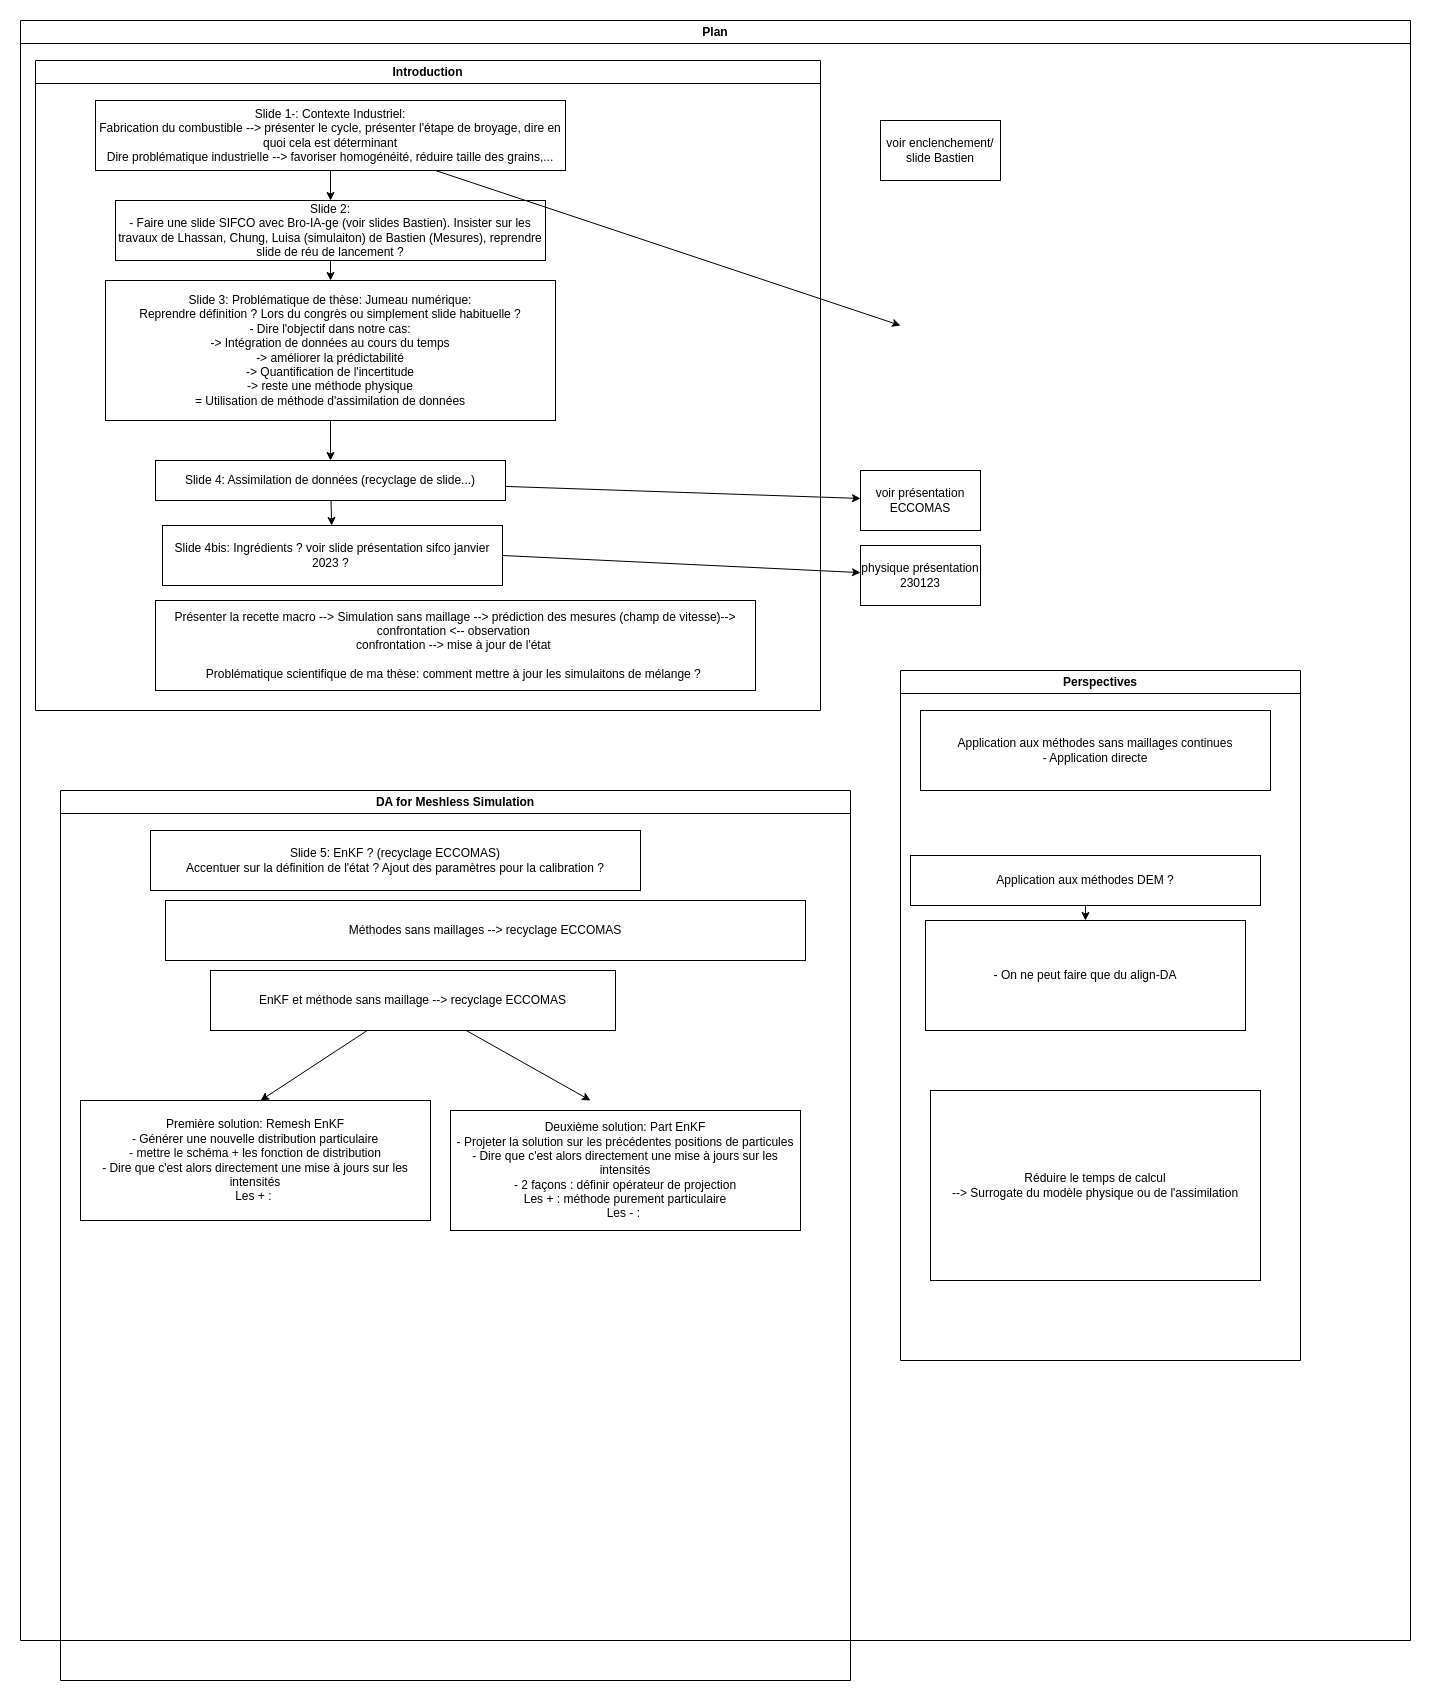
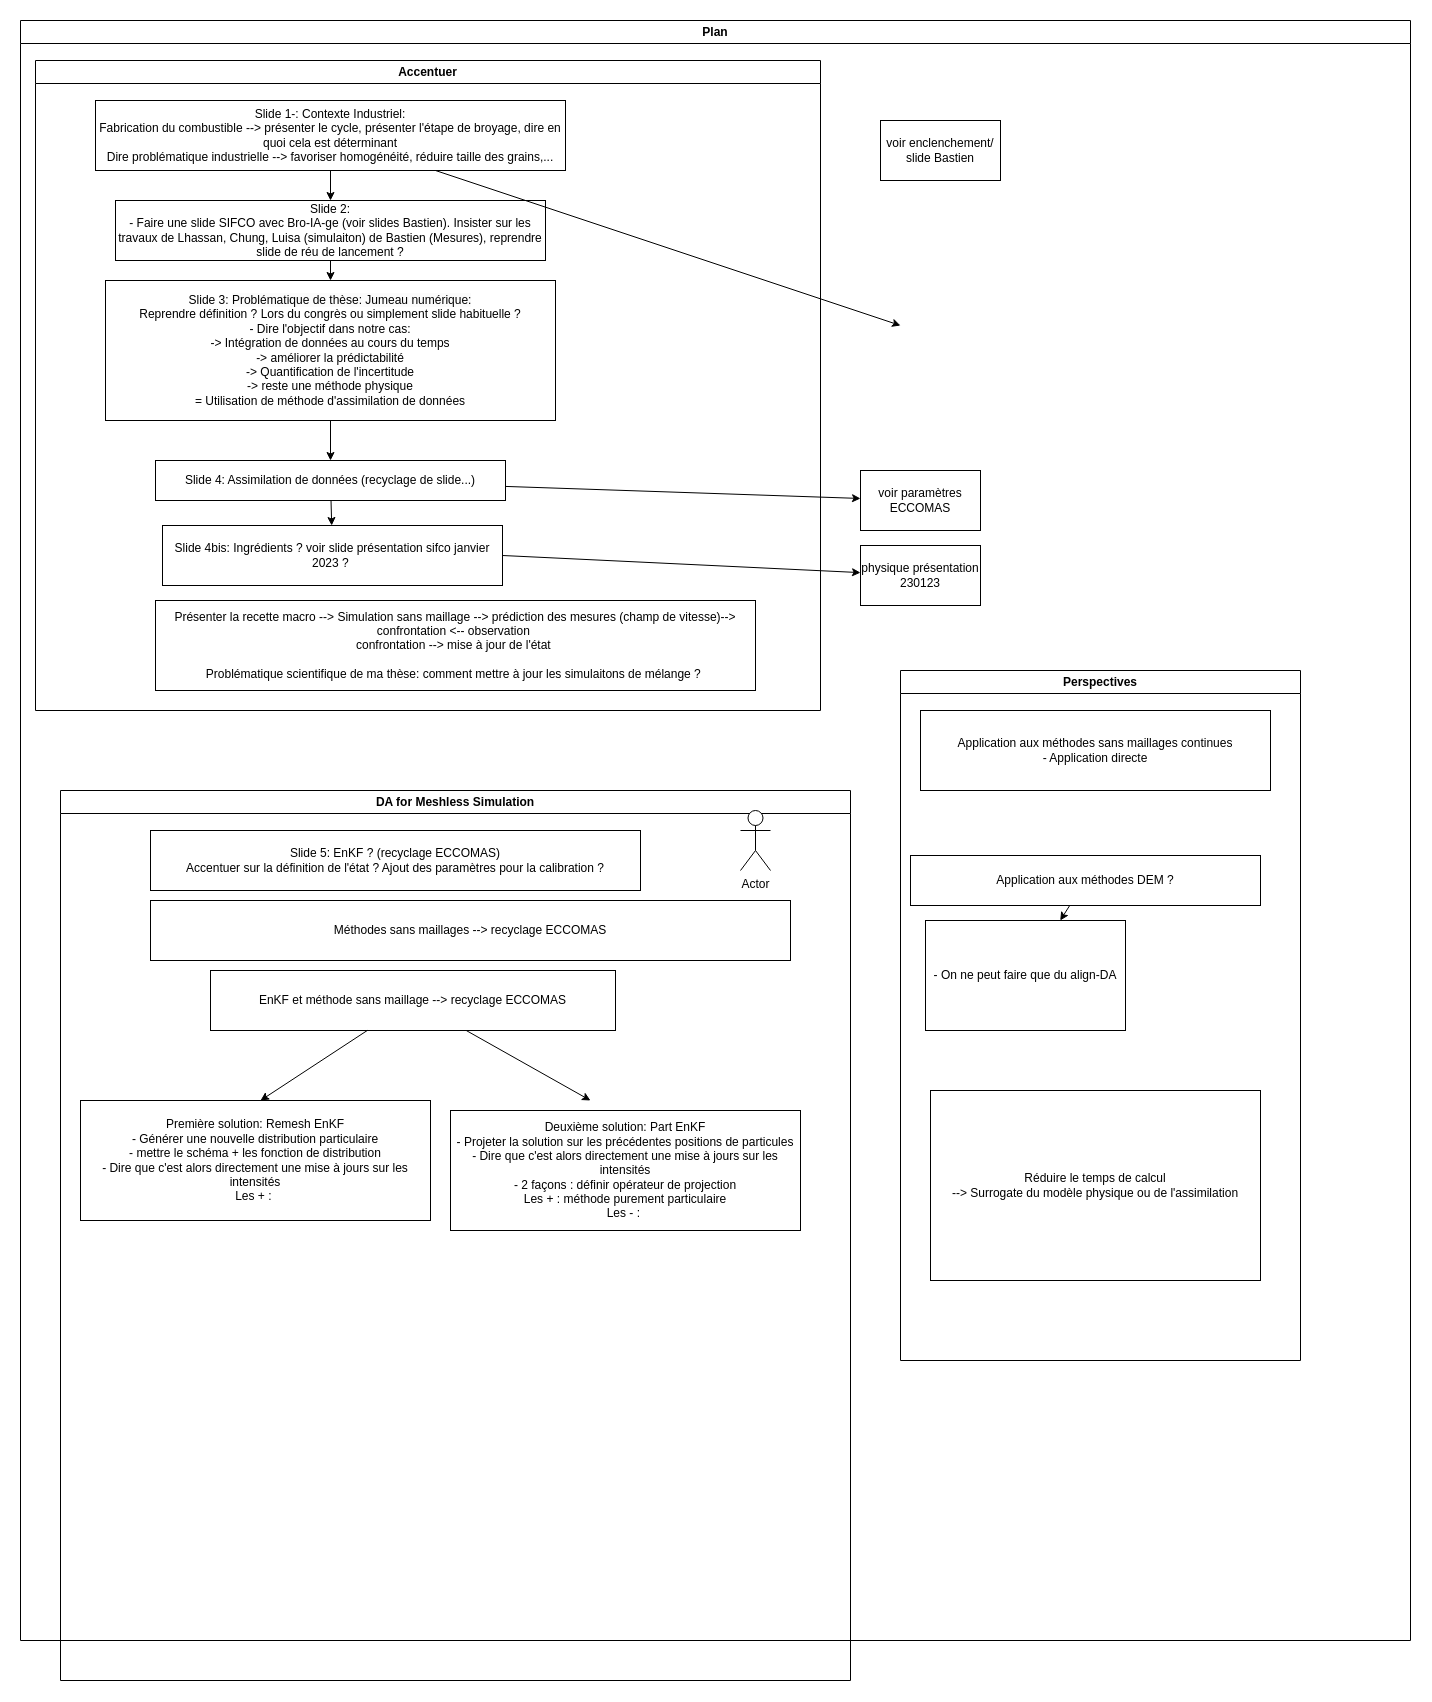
(428, 73) -> (428, 73)
(921, 501) -> (921, 501)
none -> (756, 841)
(486, 931) -> (471, 931)
(1086, 976) -> (1026, 976)
